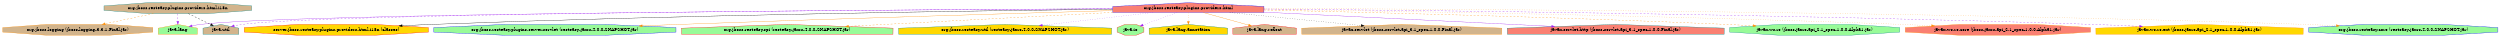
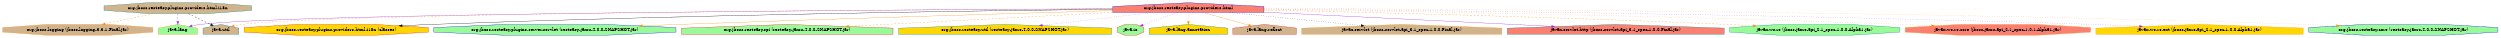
(673, 12) -> (673, 12)
(1702, 15) -> (1702, 15)
(336, 30) -> (336, 30)
(1998, 30) -> (1998, 30)
